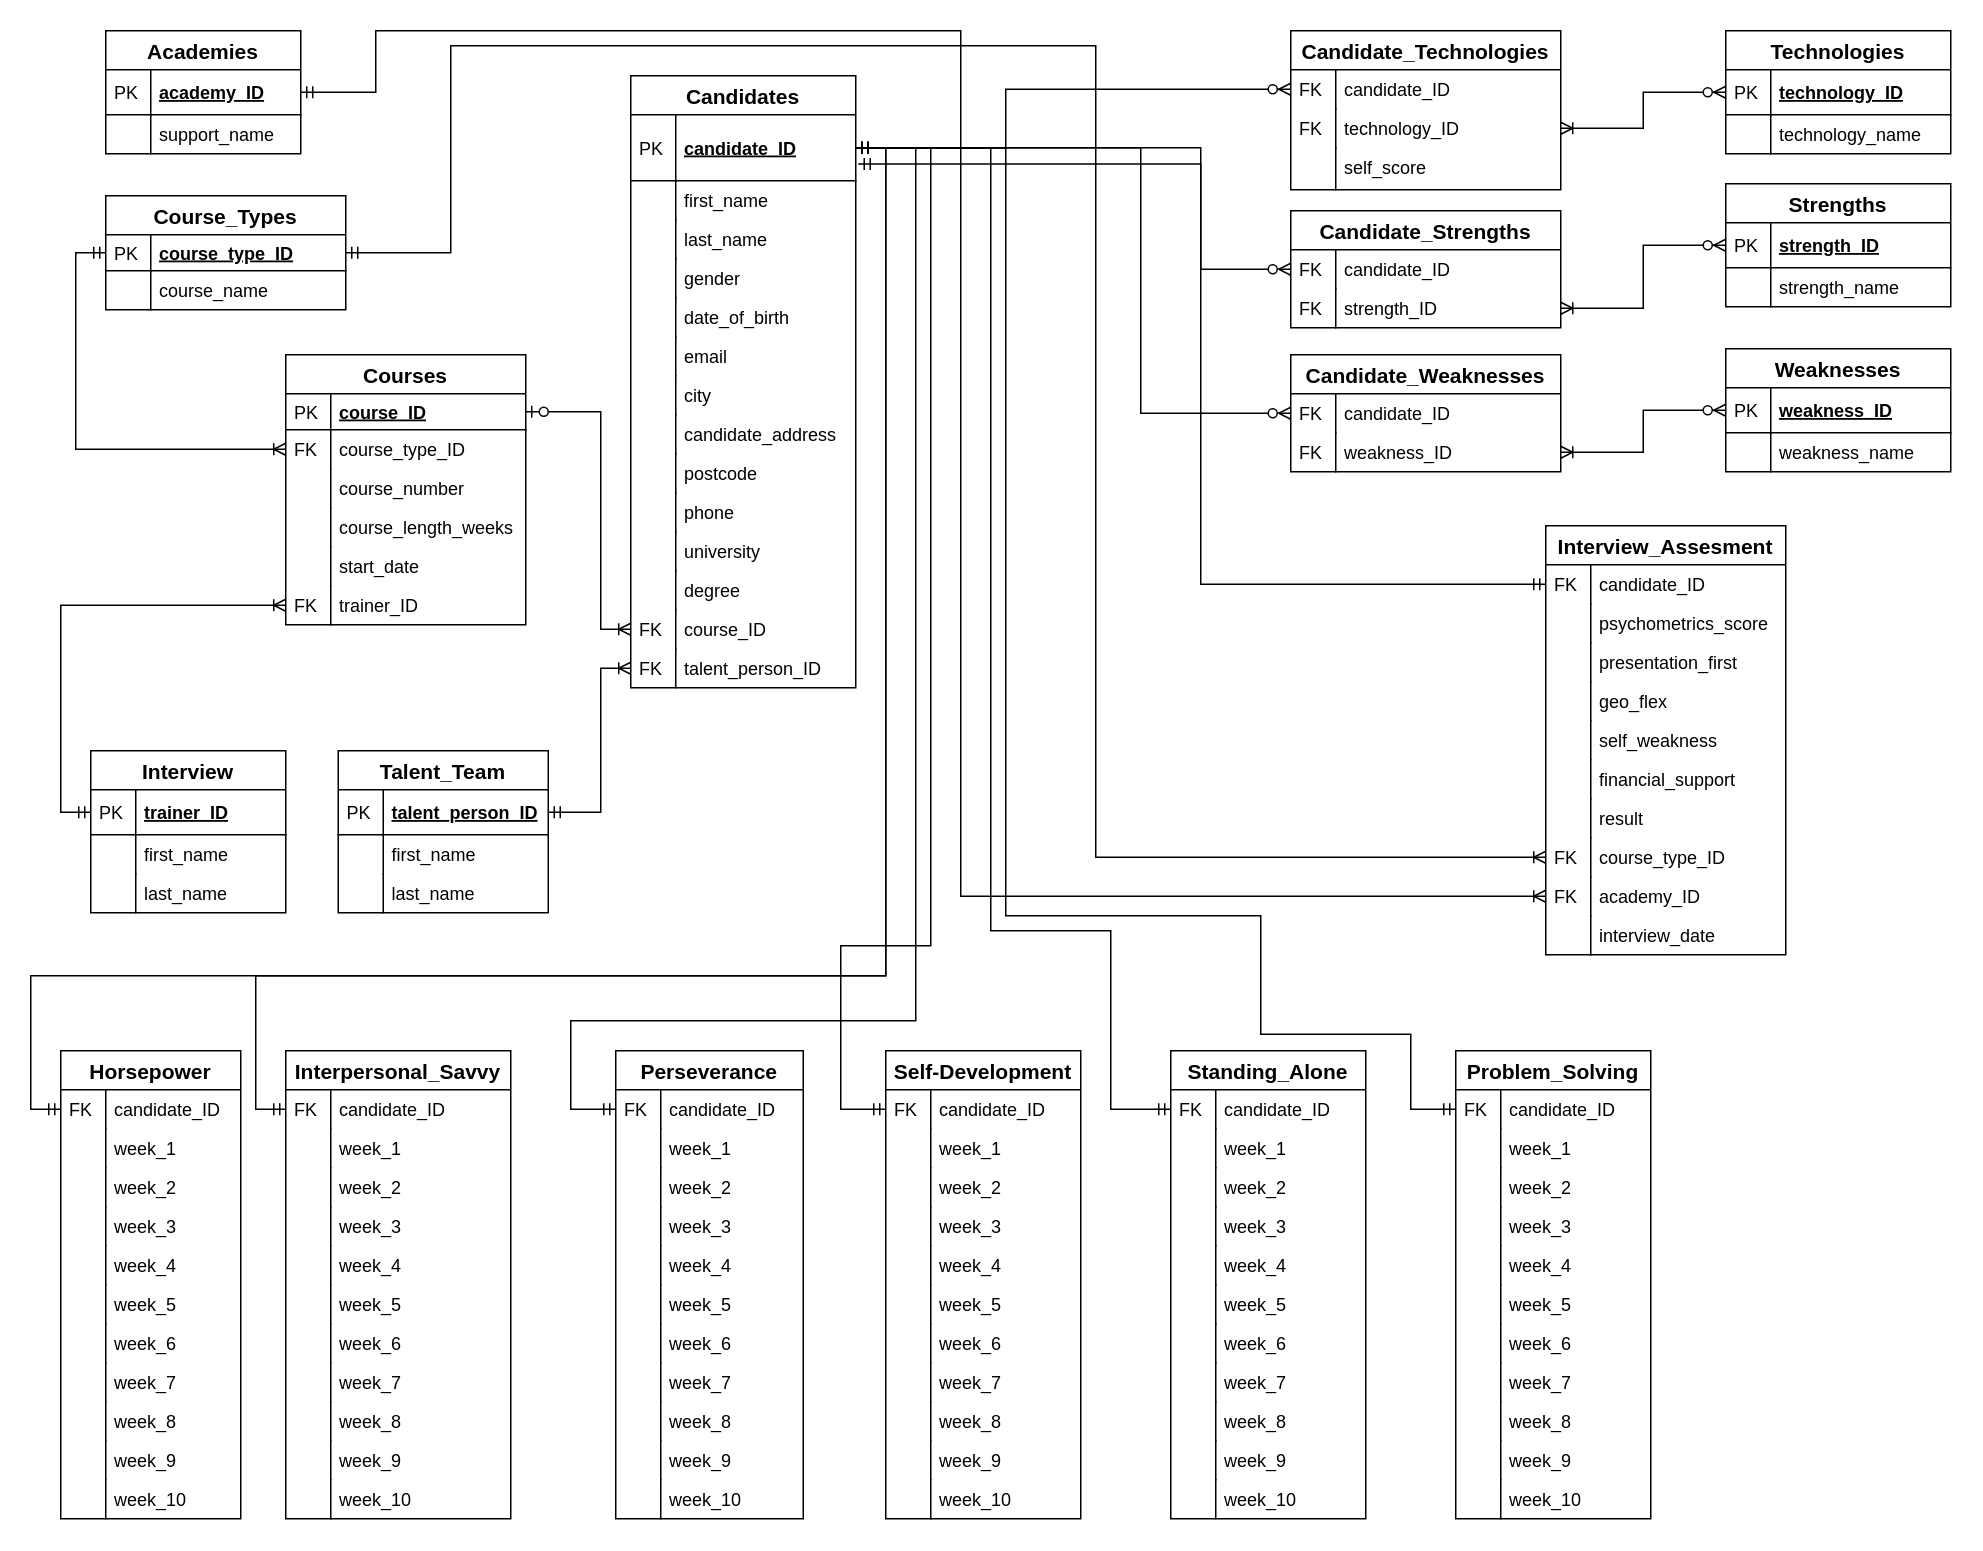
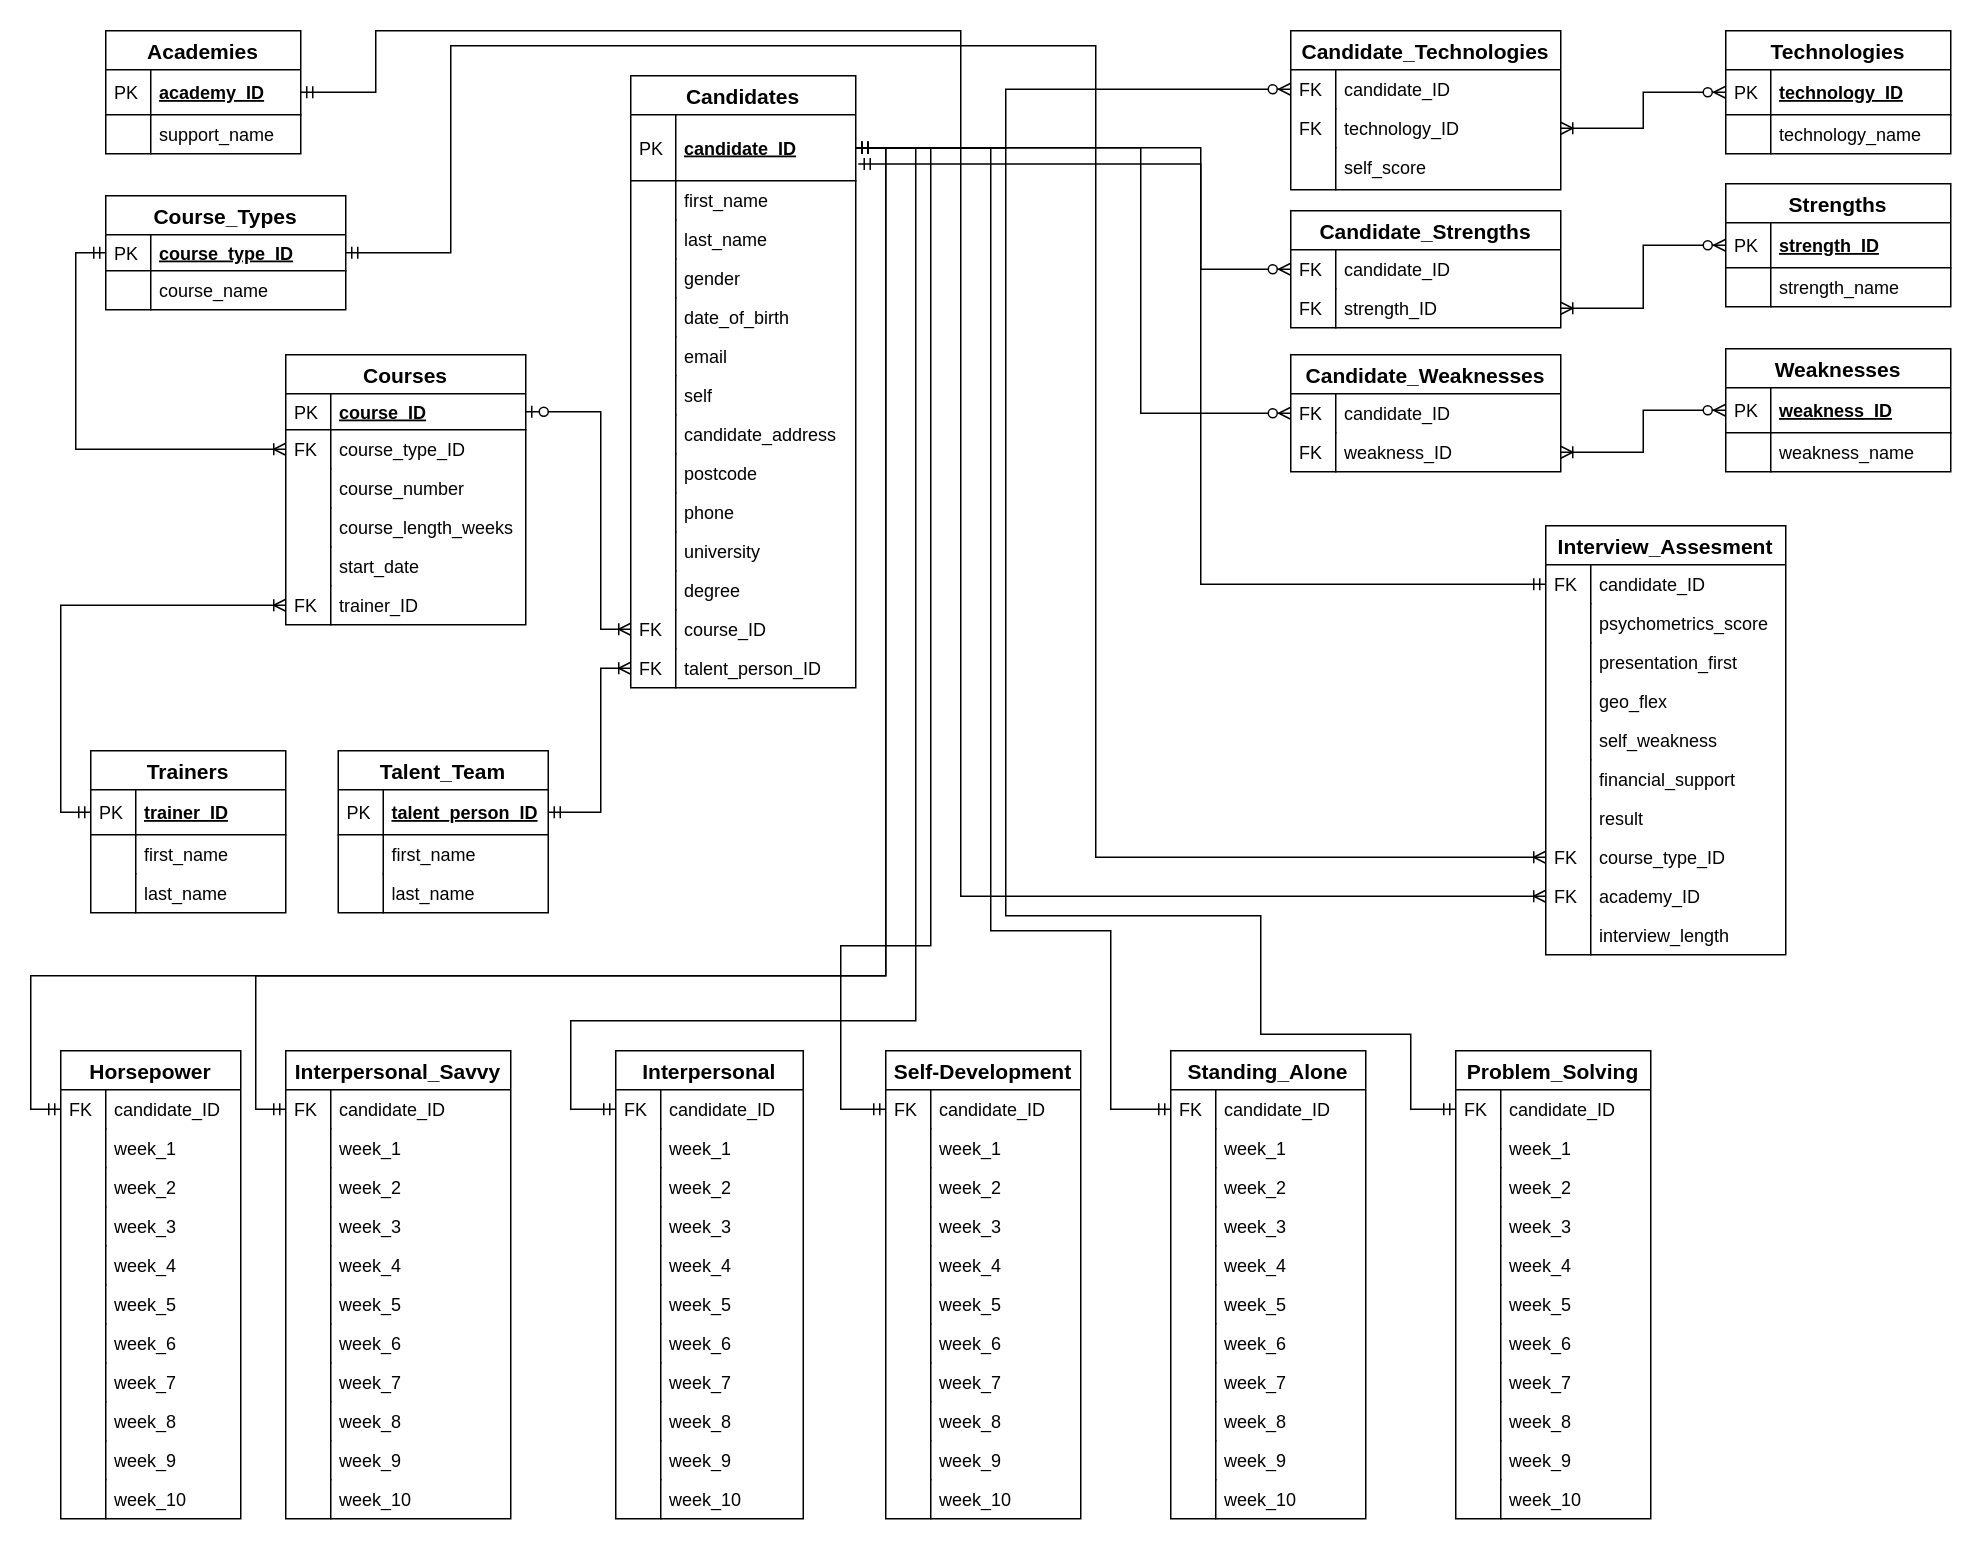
(702, 396) -> (702, 396)
(188, 772) -> (188, 772)
(1665, 936) -> (1673, 936)
(709, 1072) -> (709, 1072)
